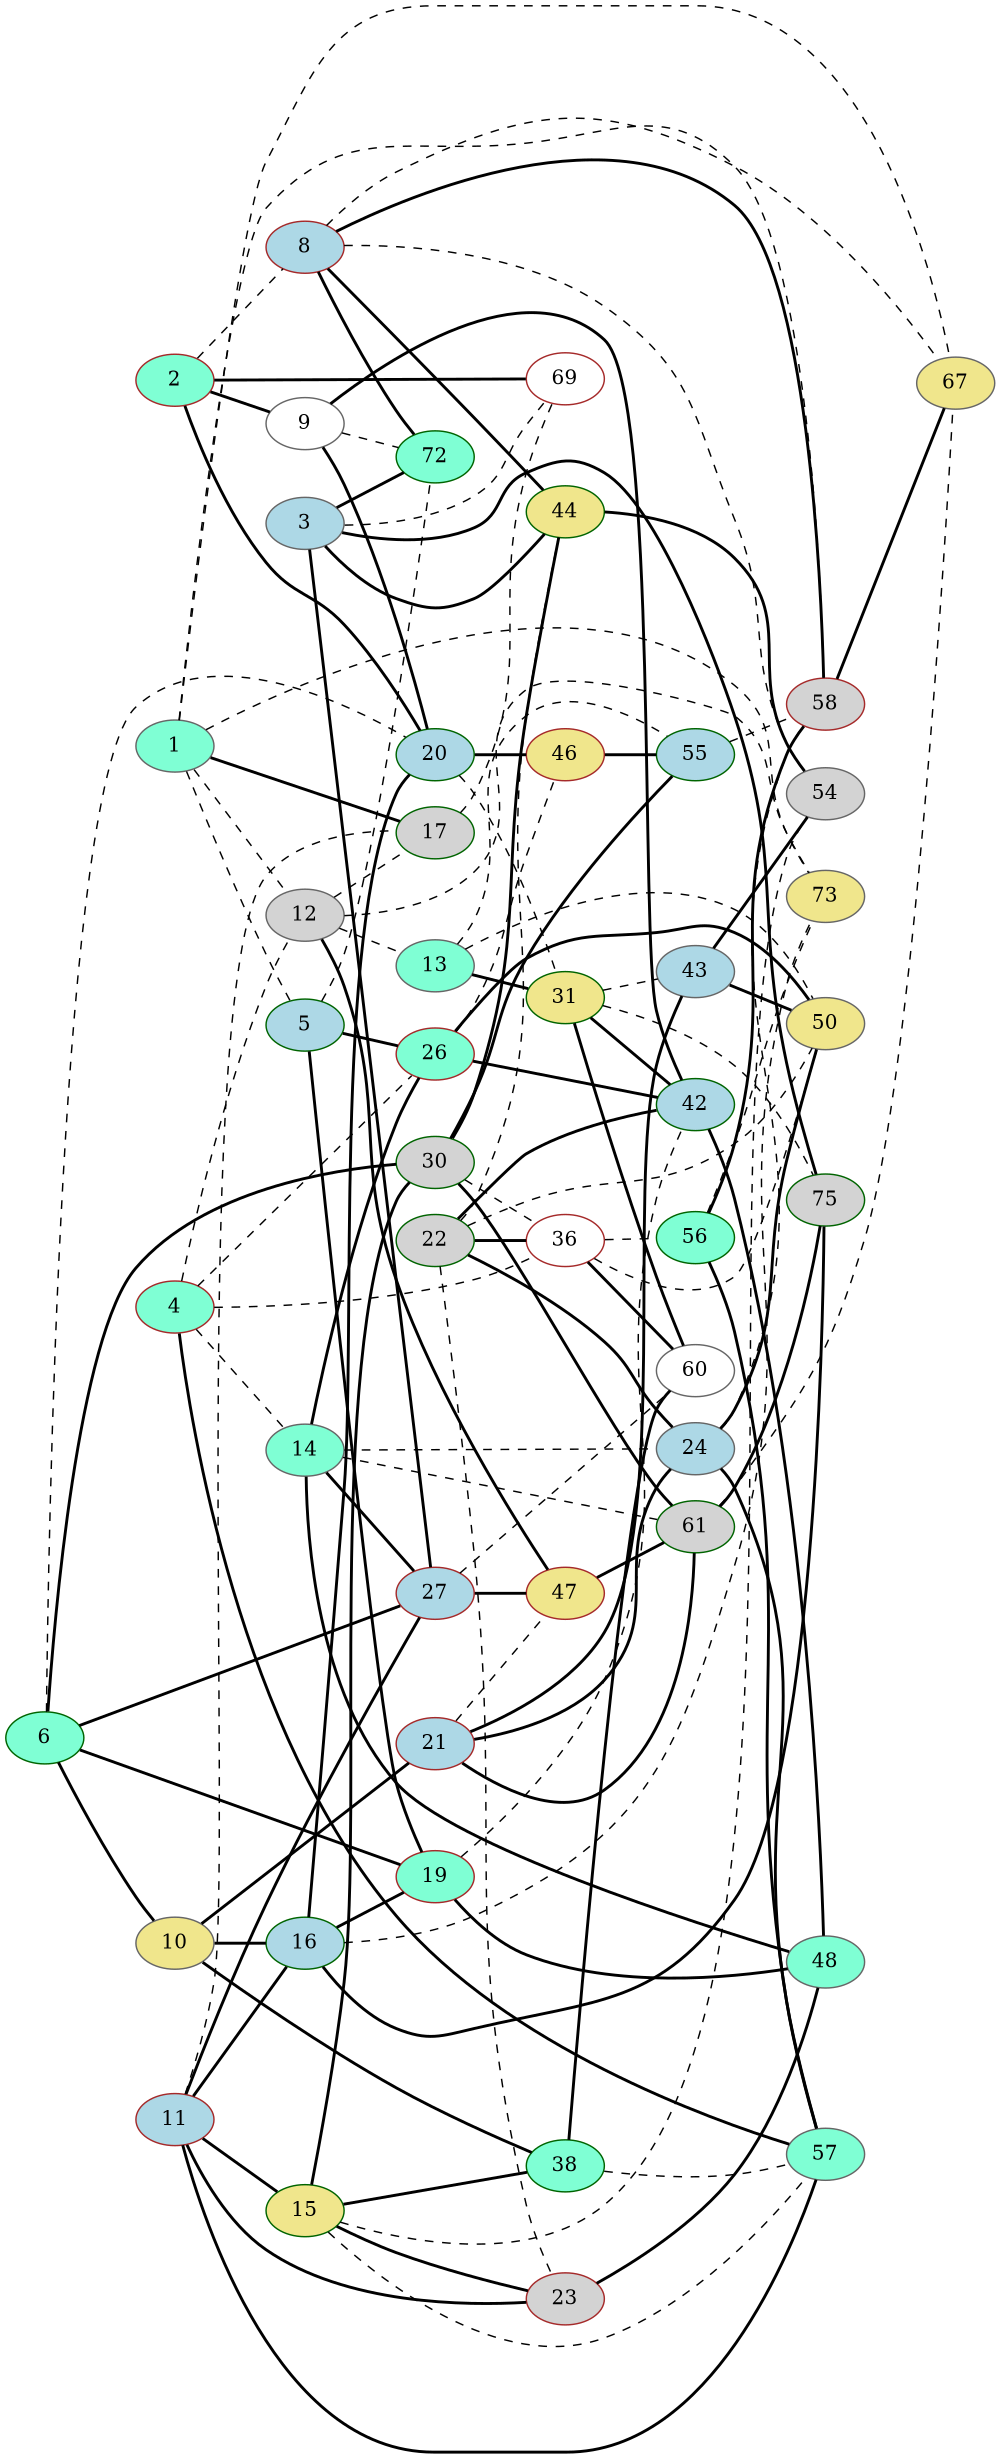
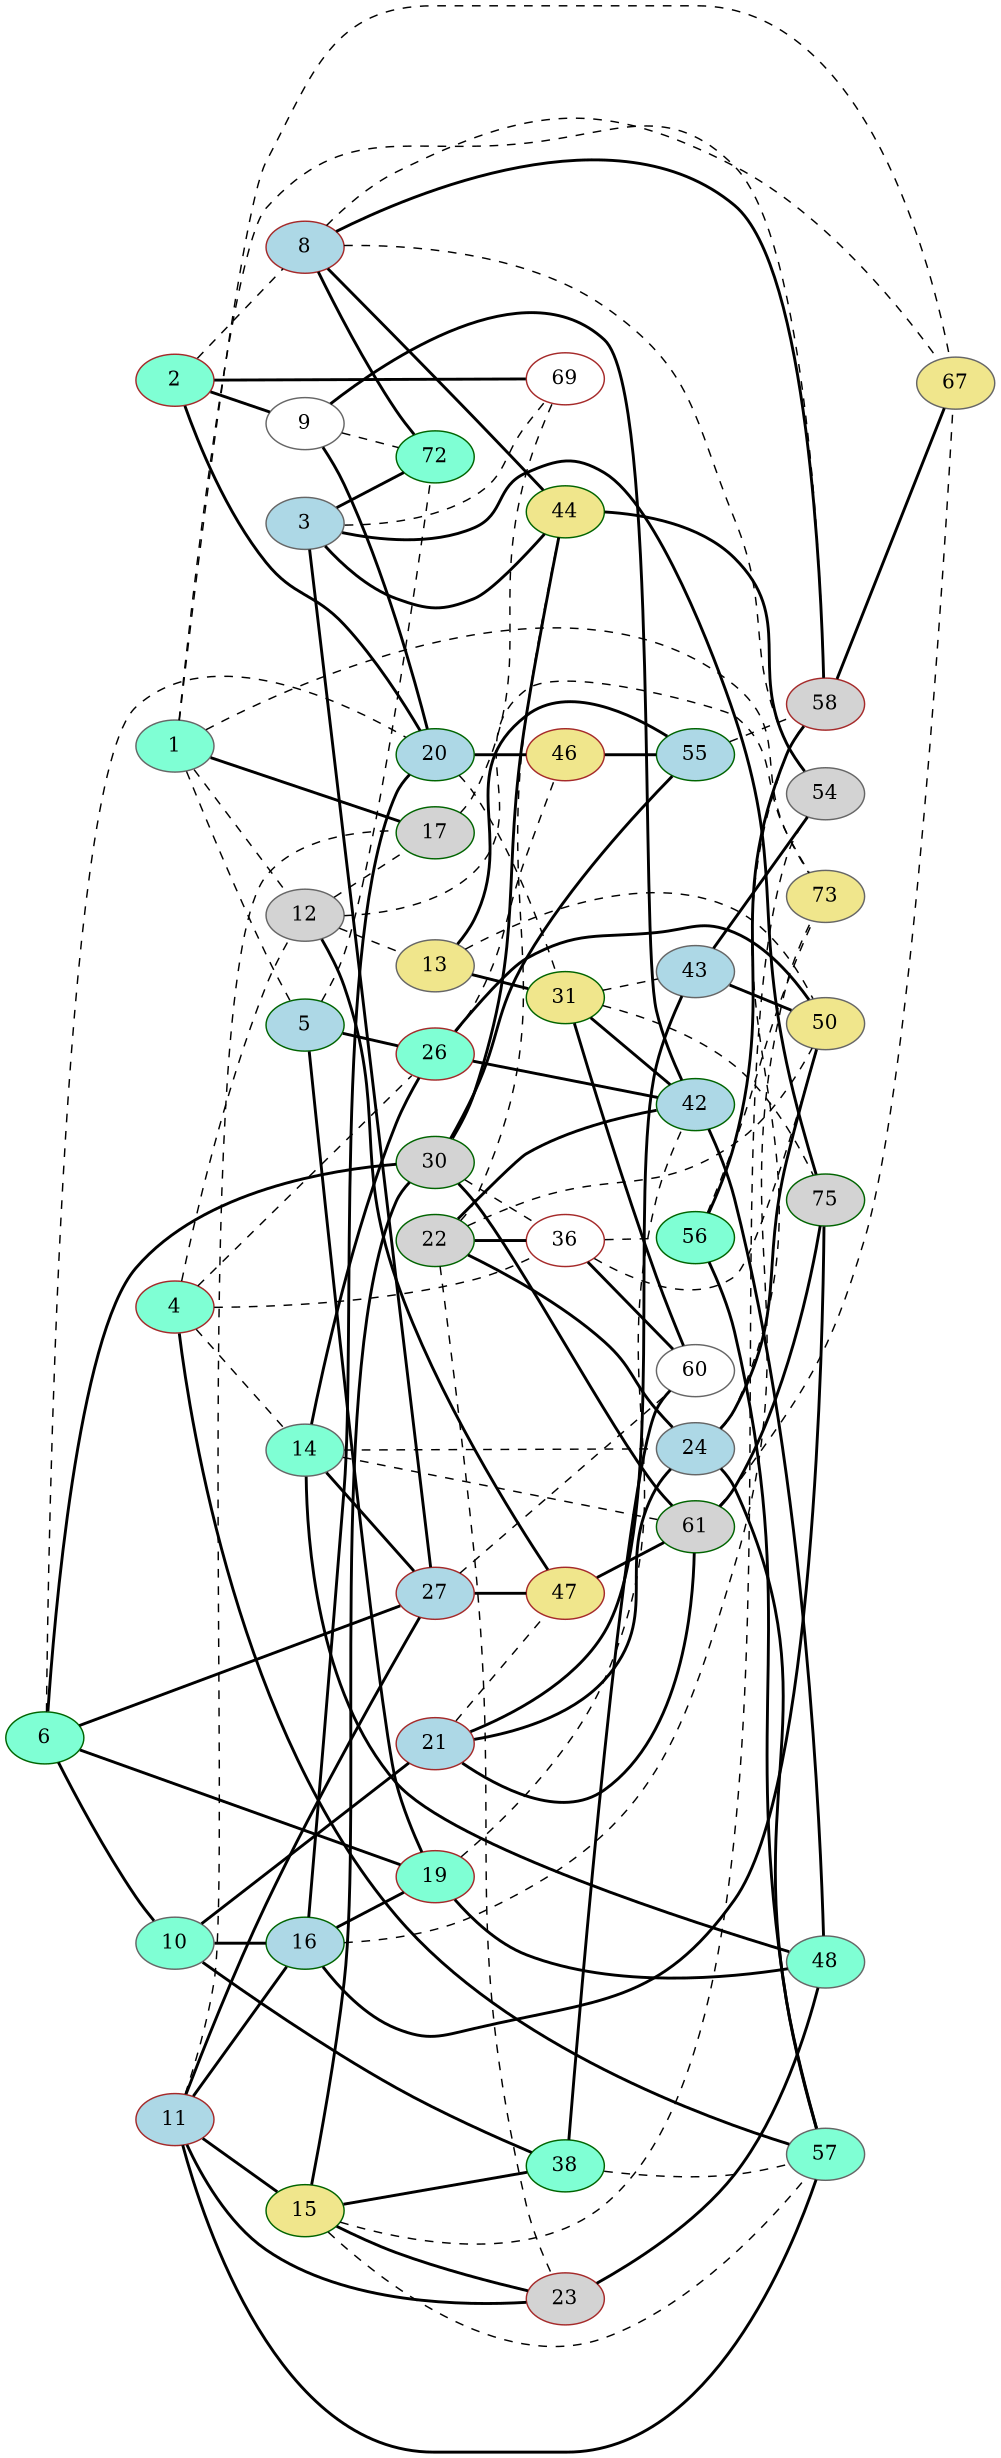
(489, 782) -> (489, 782)
(435, 966) -> (435, 966)
(175, 1943) -> (175, 1943)
